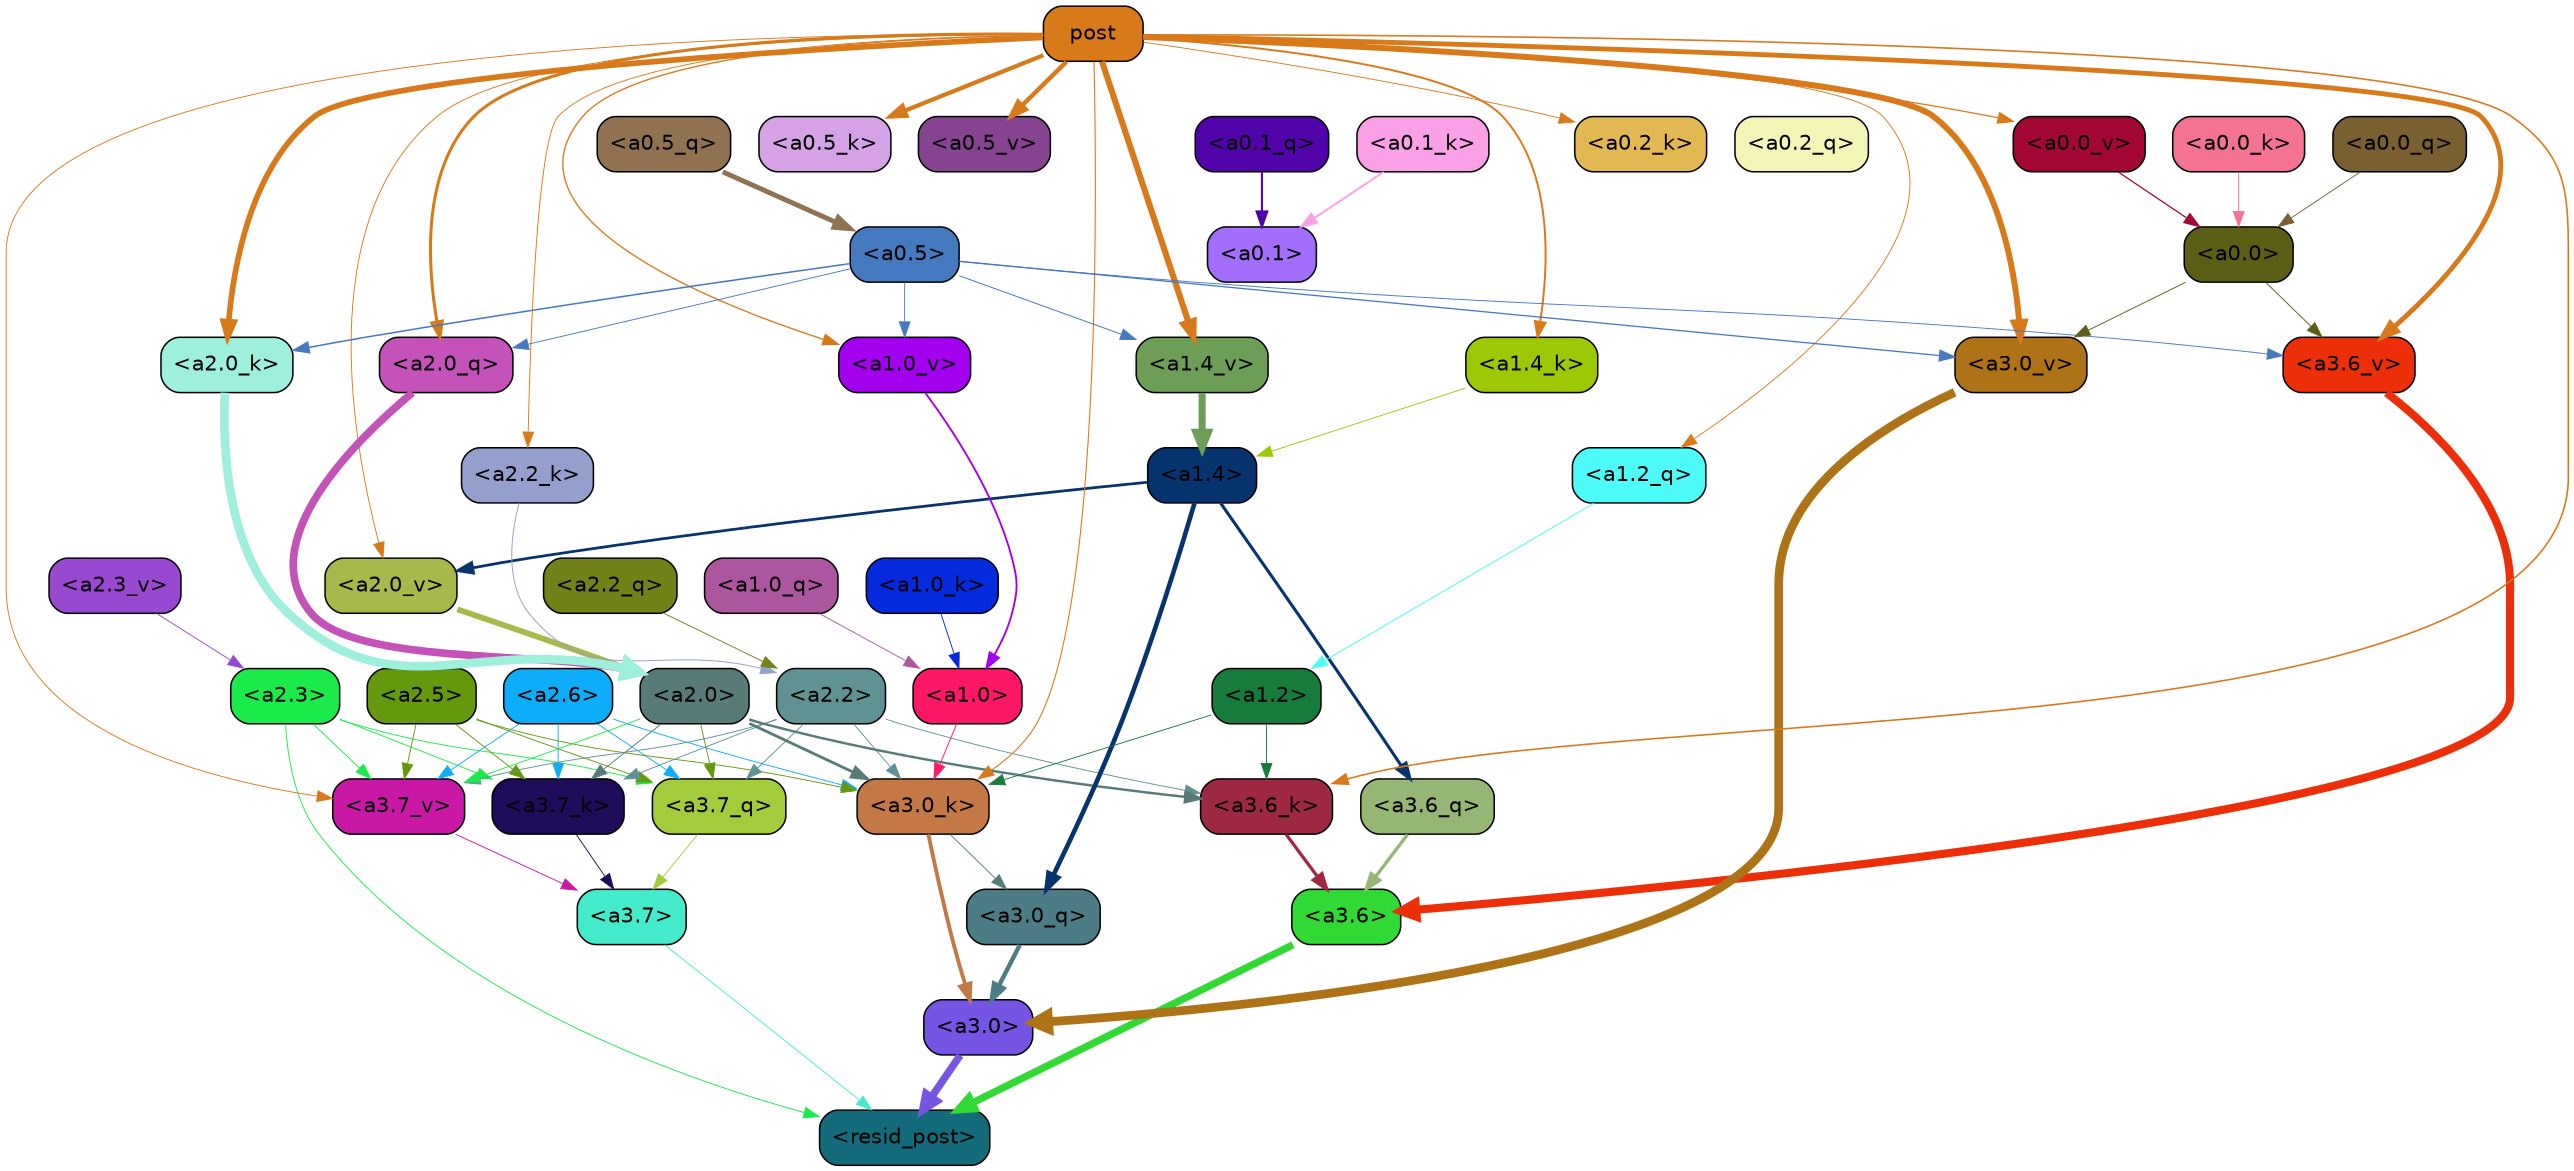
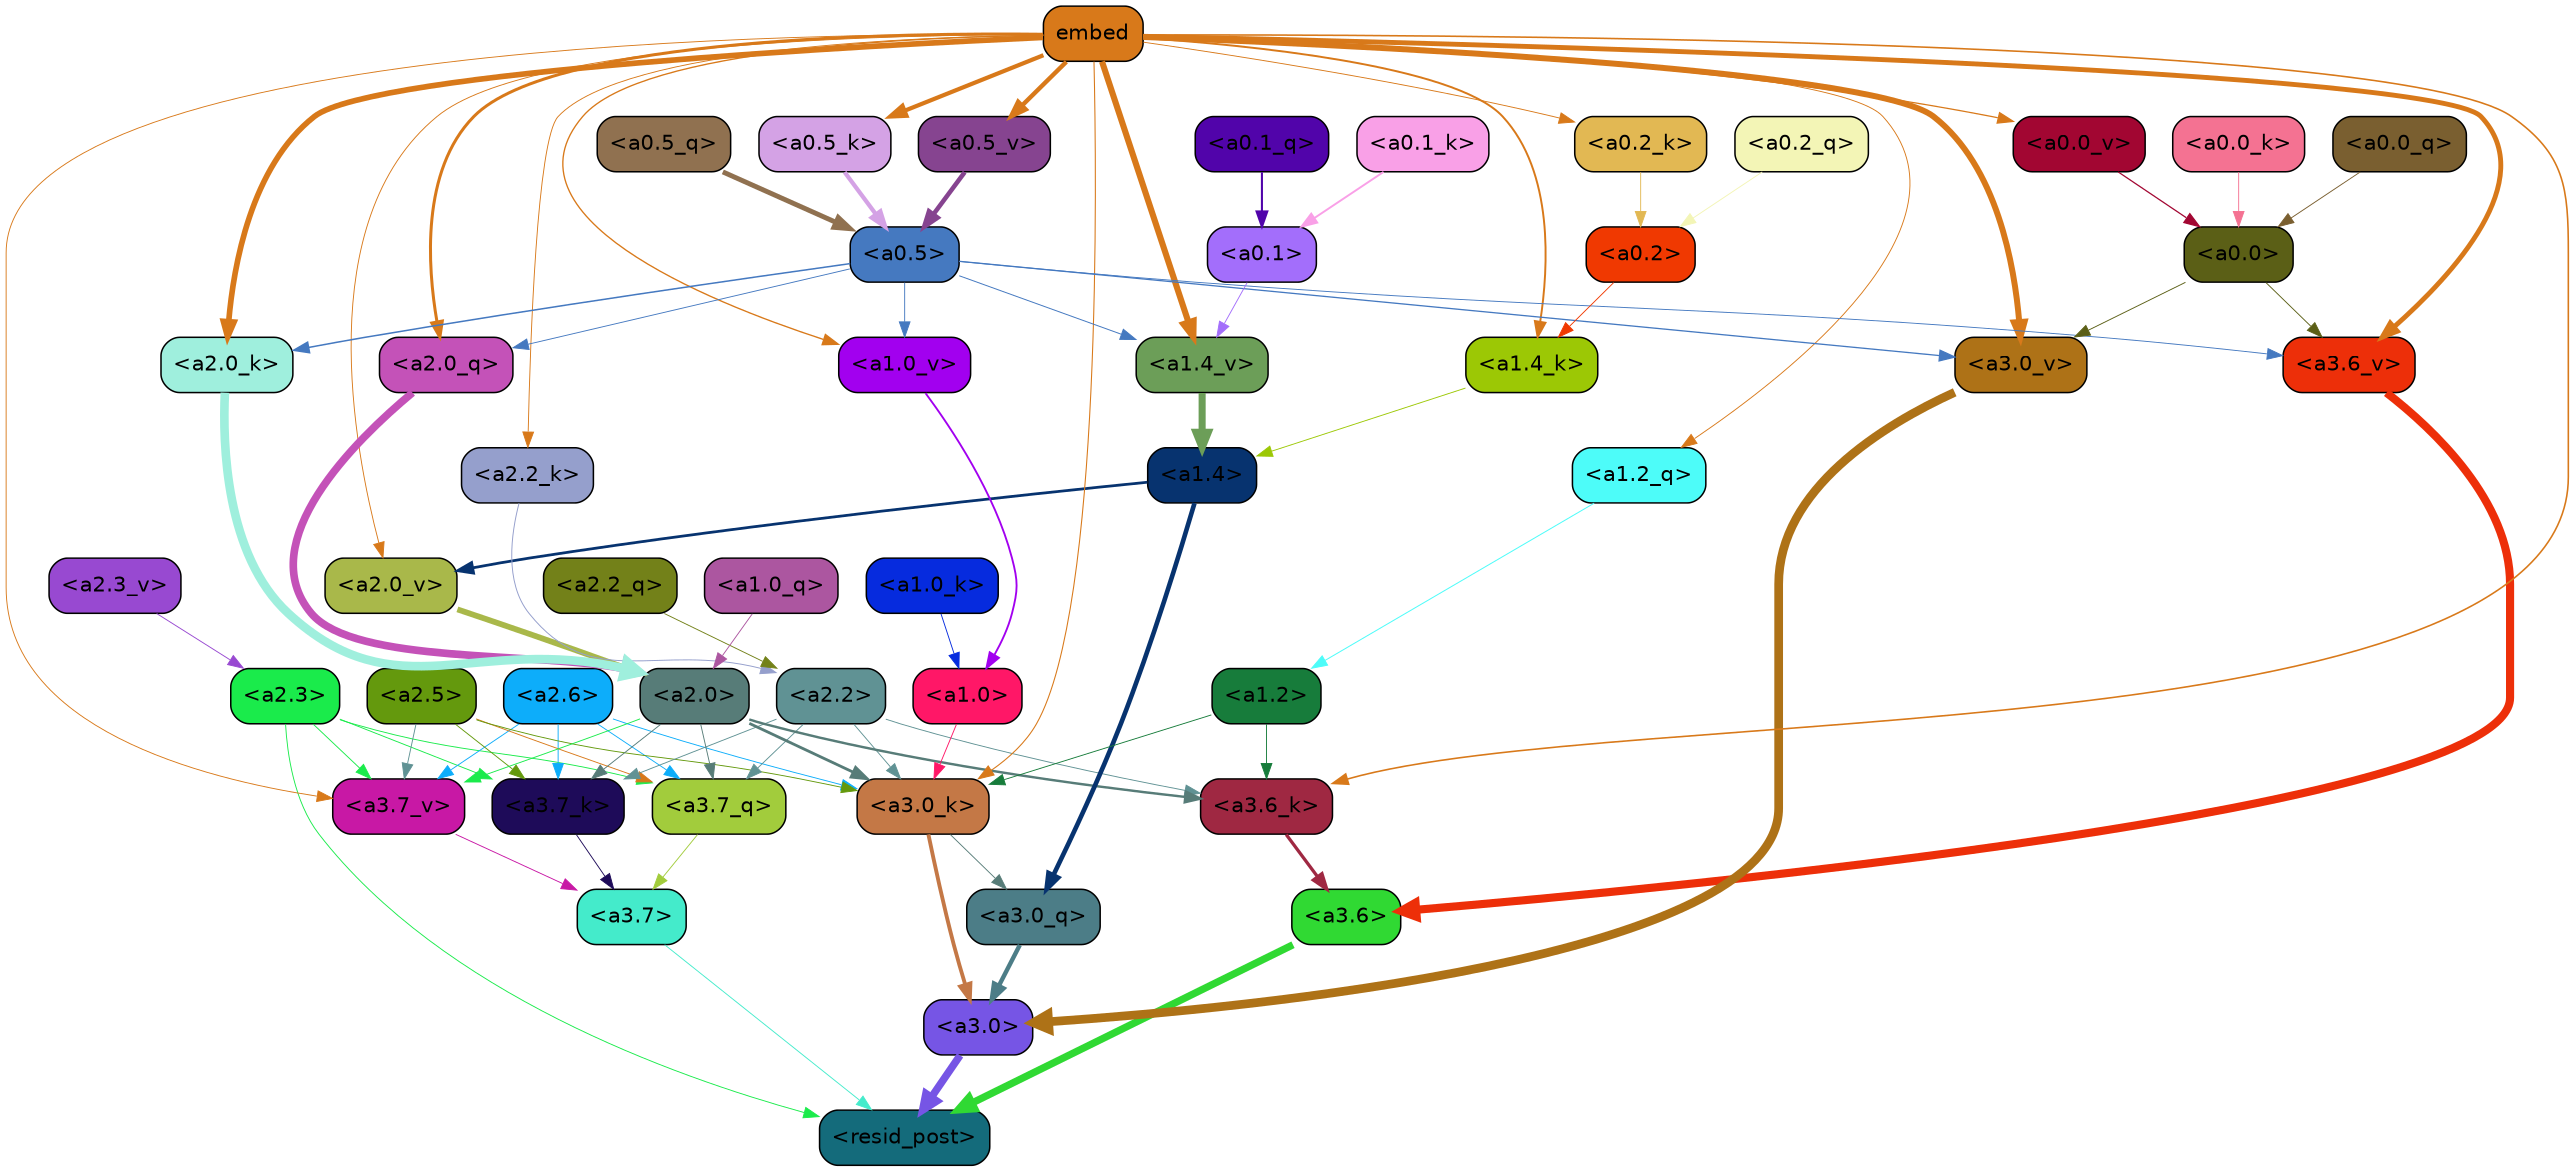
(1093, 34) -> (1093, 34)
none -> (860, 193)
none -> (949, 193)
none -> (1641, 255)
none -> (1236, 303)
(862, 637) -> (737, 635)
(412, 744) -> (412, 744)
(705, 744) -> (704, 737)
(658, 747) -> none
(557, 748) -> (573, 754)
(1428, 807) -> none
